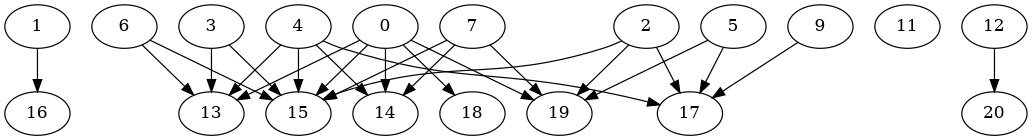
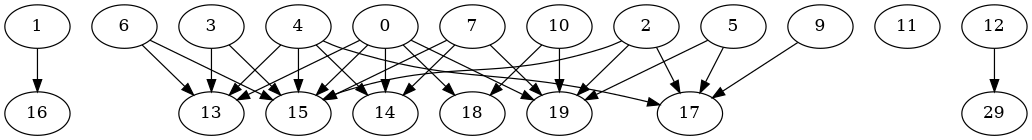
none -> (559, 27)
(994, 114) -> (994, 114)
